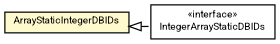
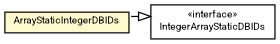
(146, 26) -> (134, 16)
